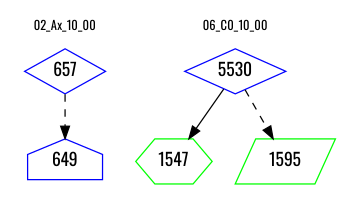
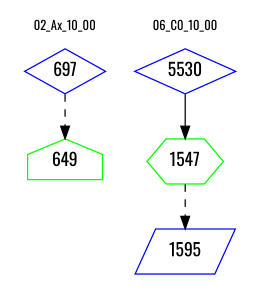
(65, 71) -> (65, 71)
(256, 109) -> (185, 200)
(65, 161) -> (65, 161)
(285, 161) -> (185, 252)
